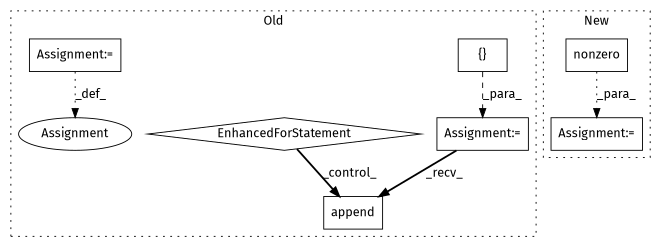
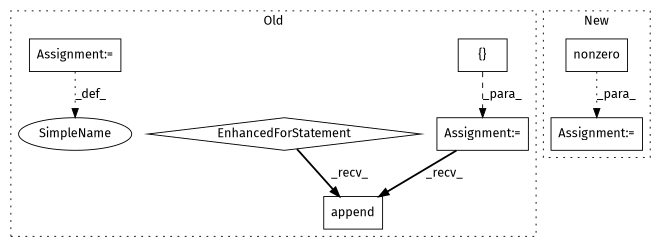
(75, 134) -> (75, 134)
(350, 173) -> (350, 173)
